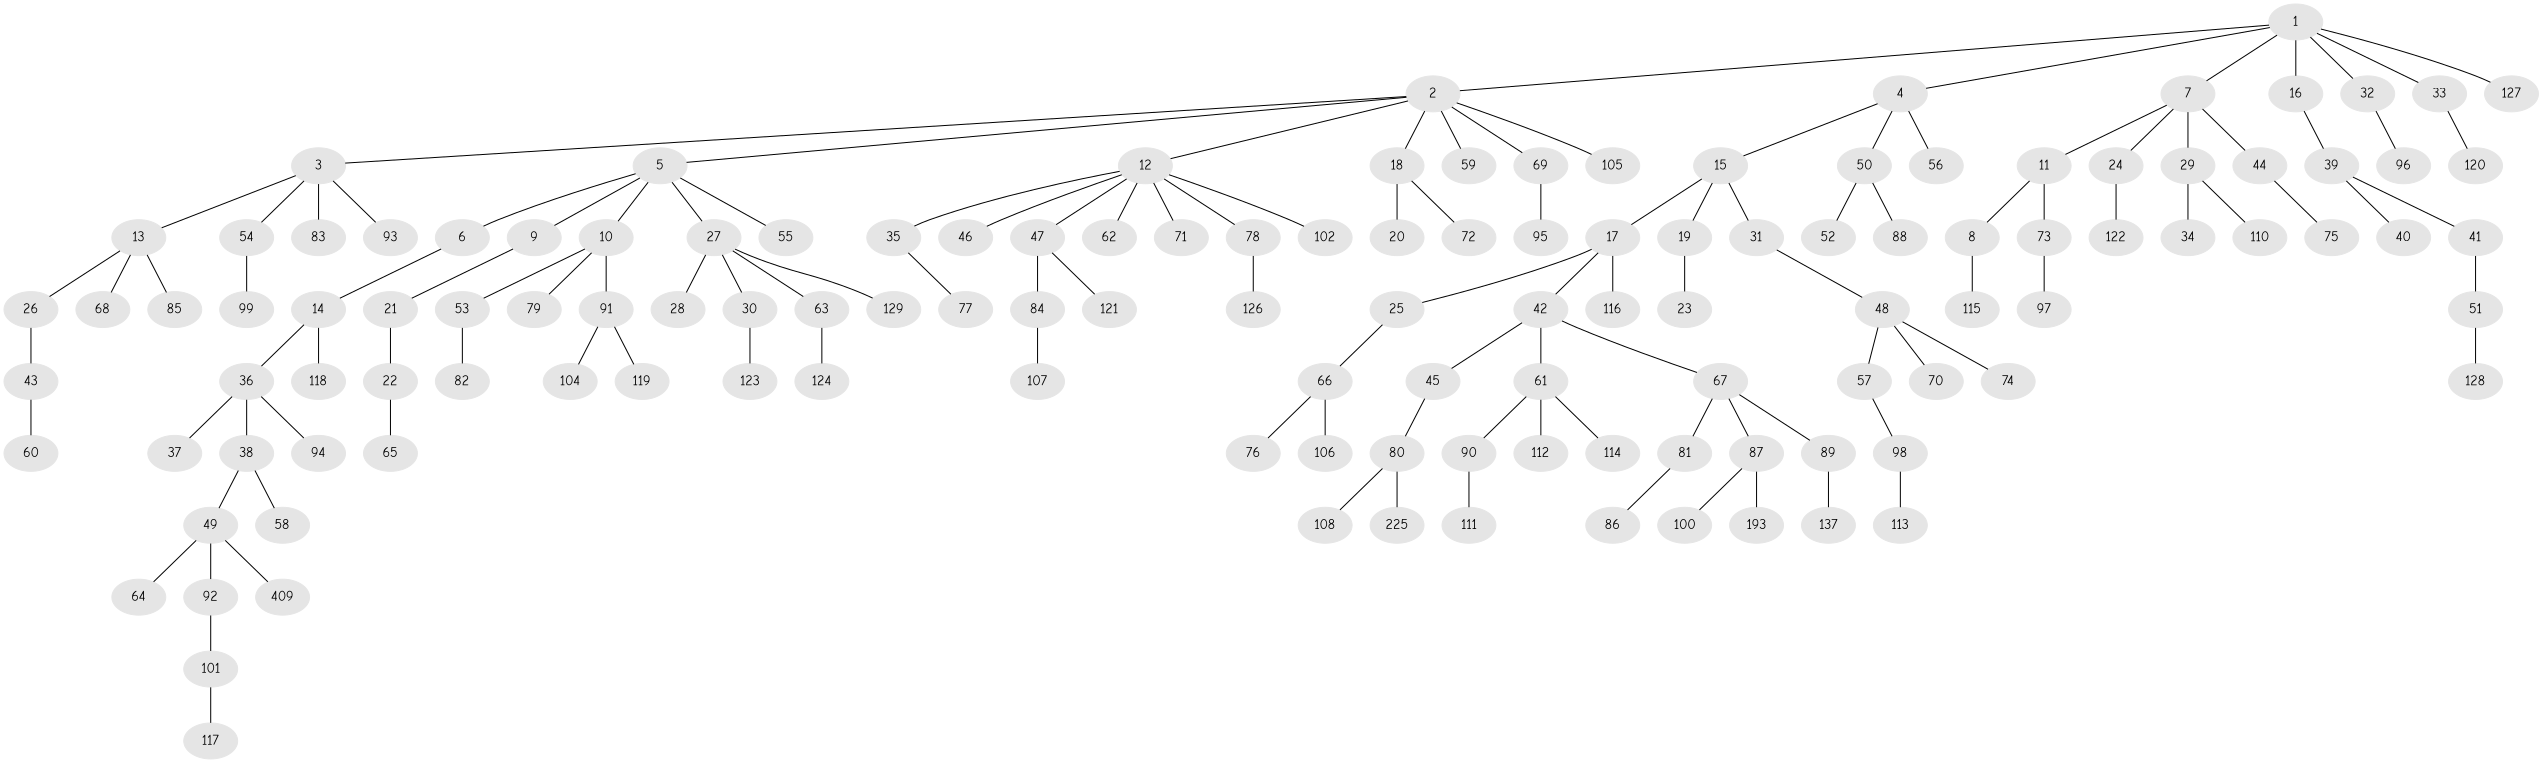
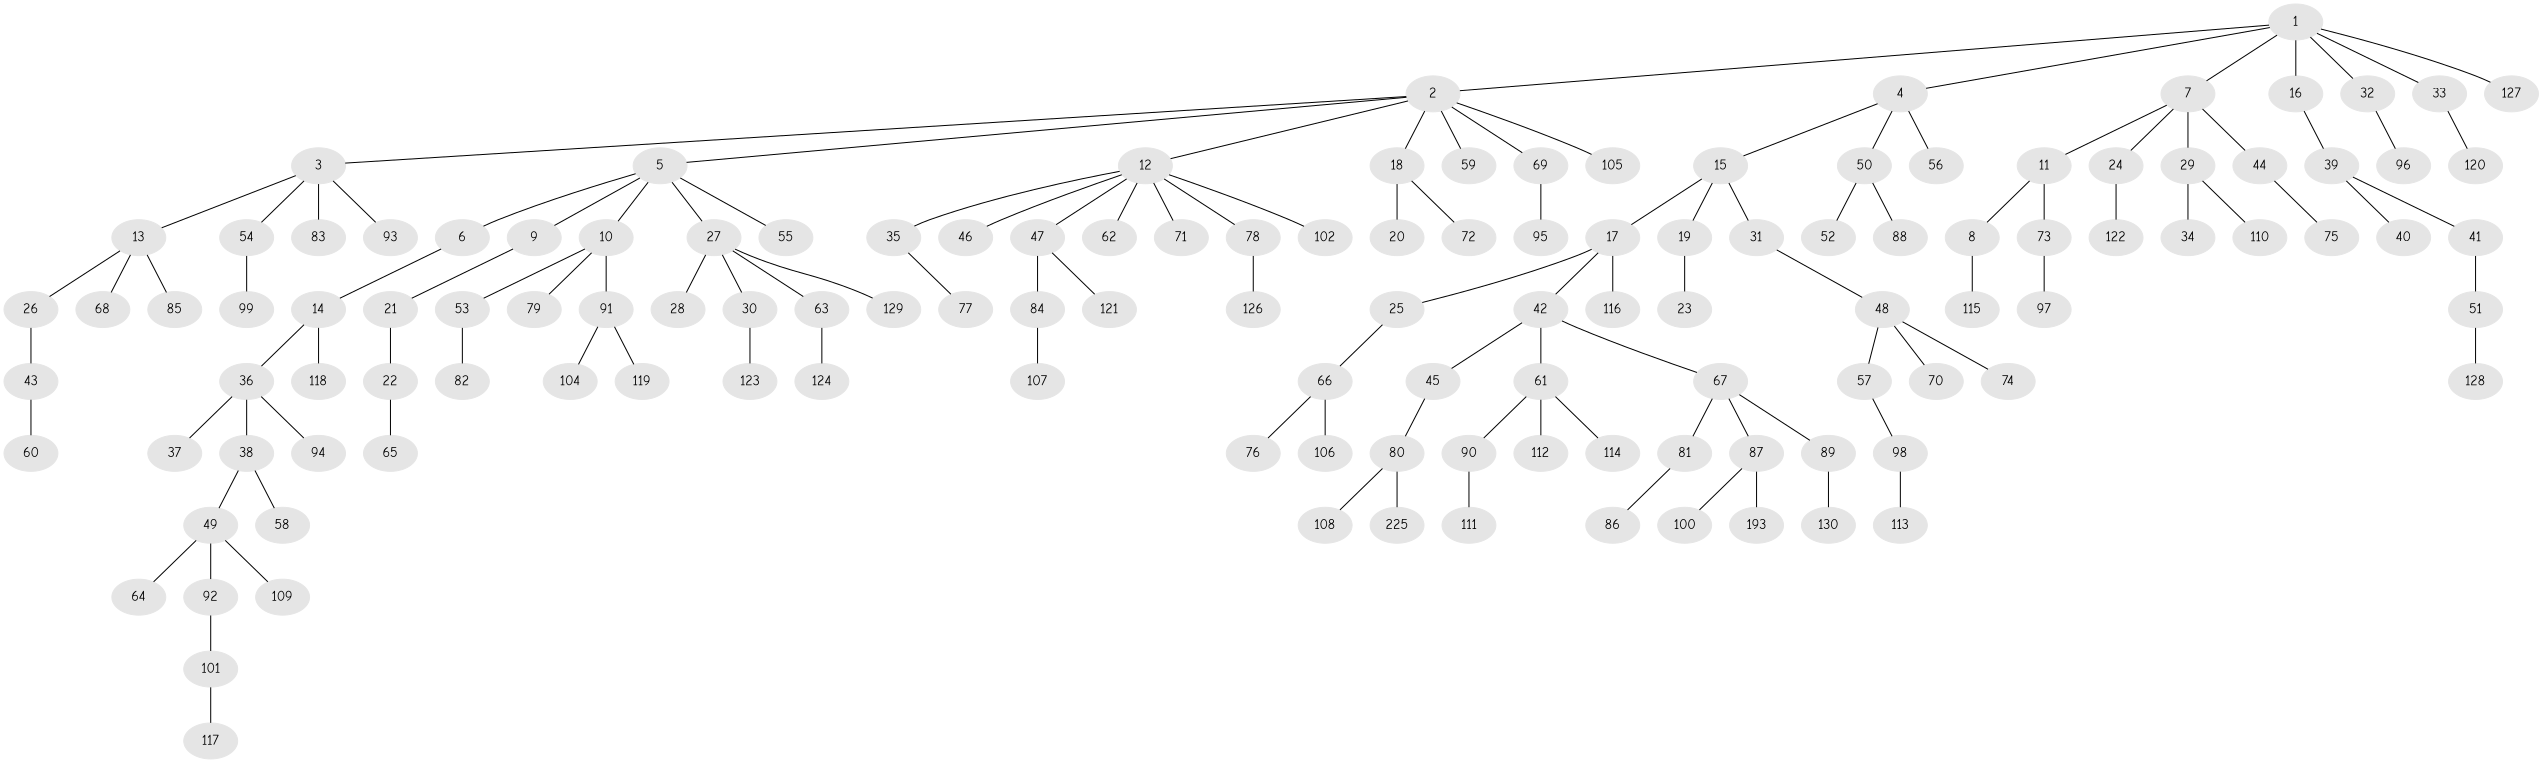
(1828, 525) -> (1828, 525)
(283, 597) -> (283, 597)
